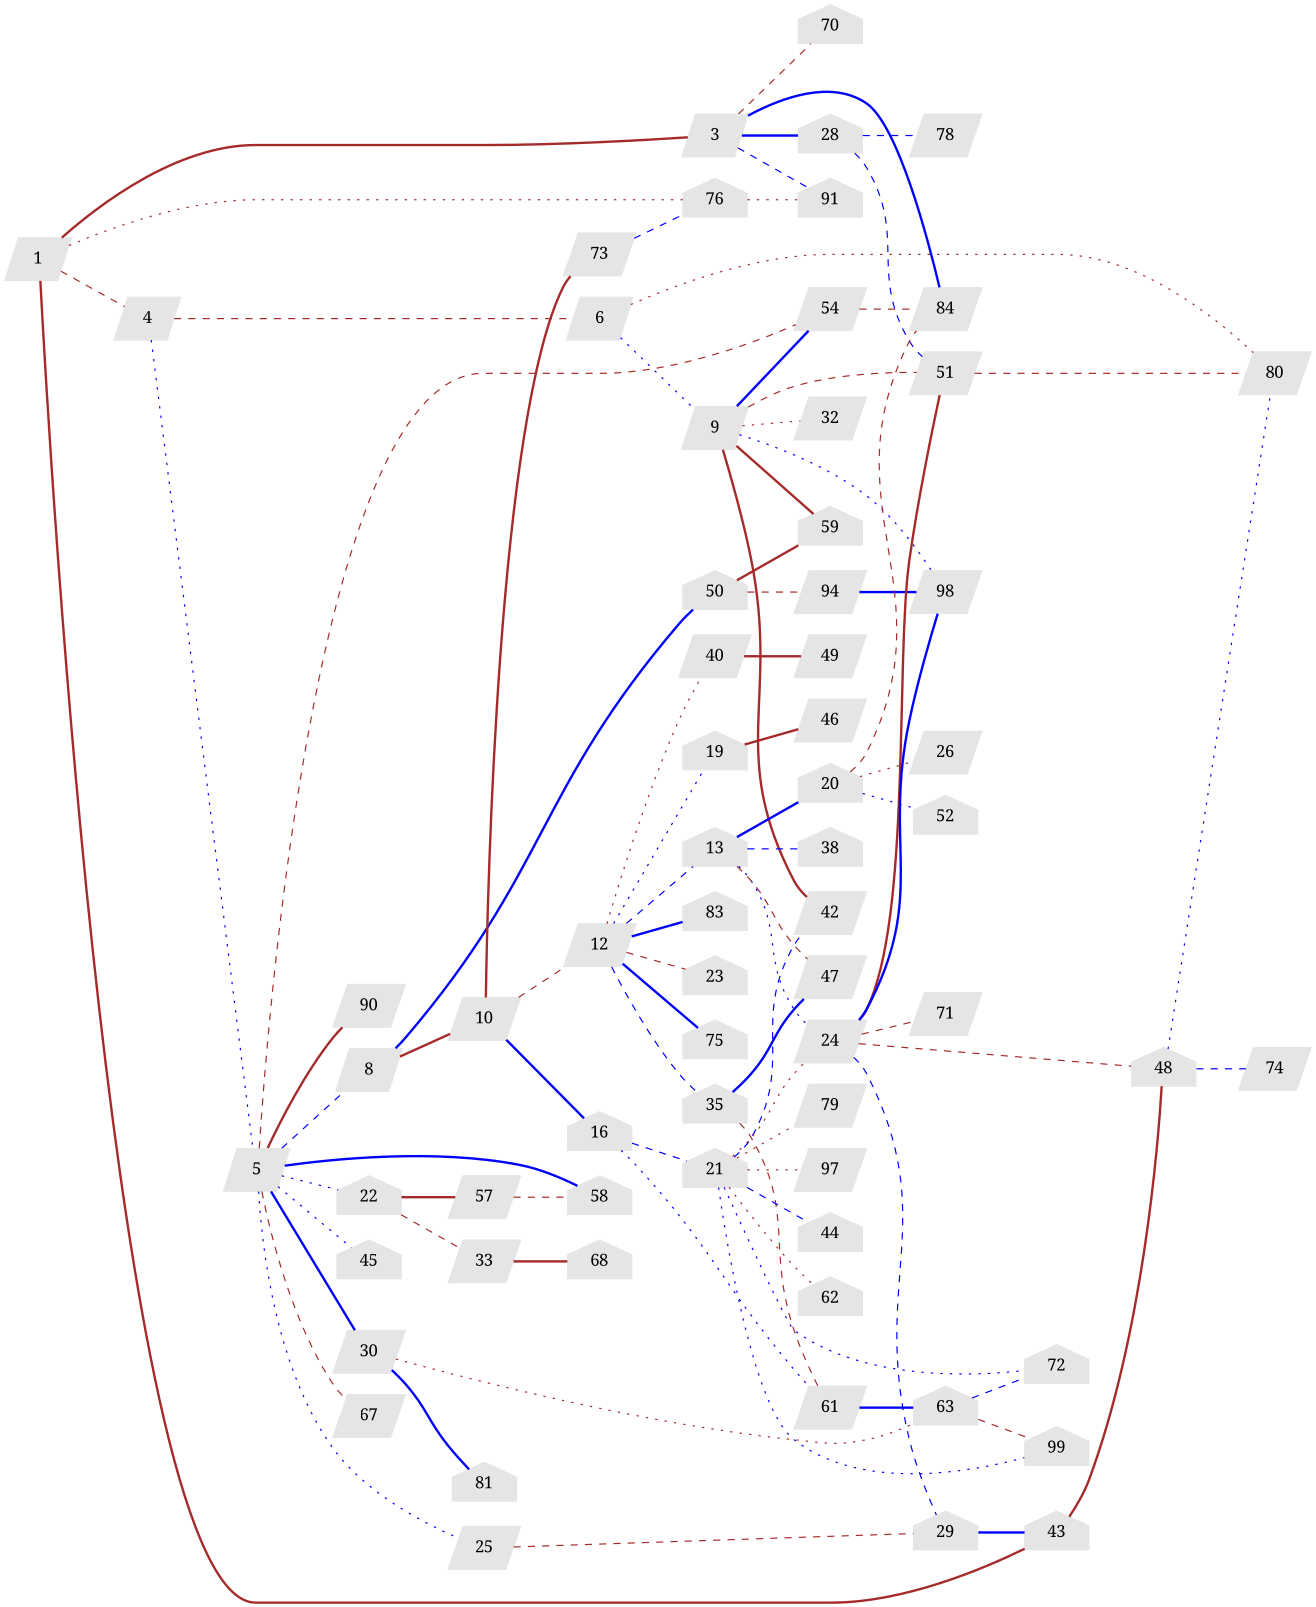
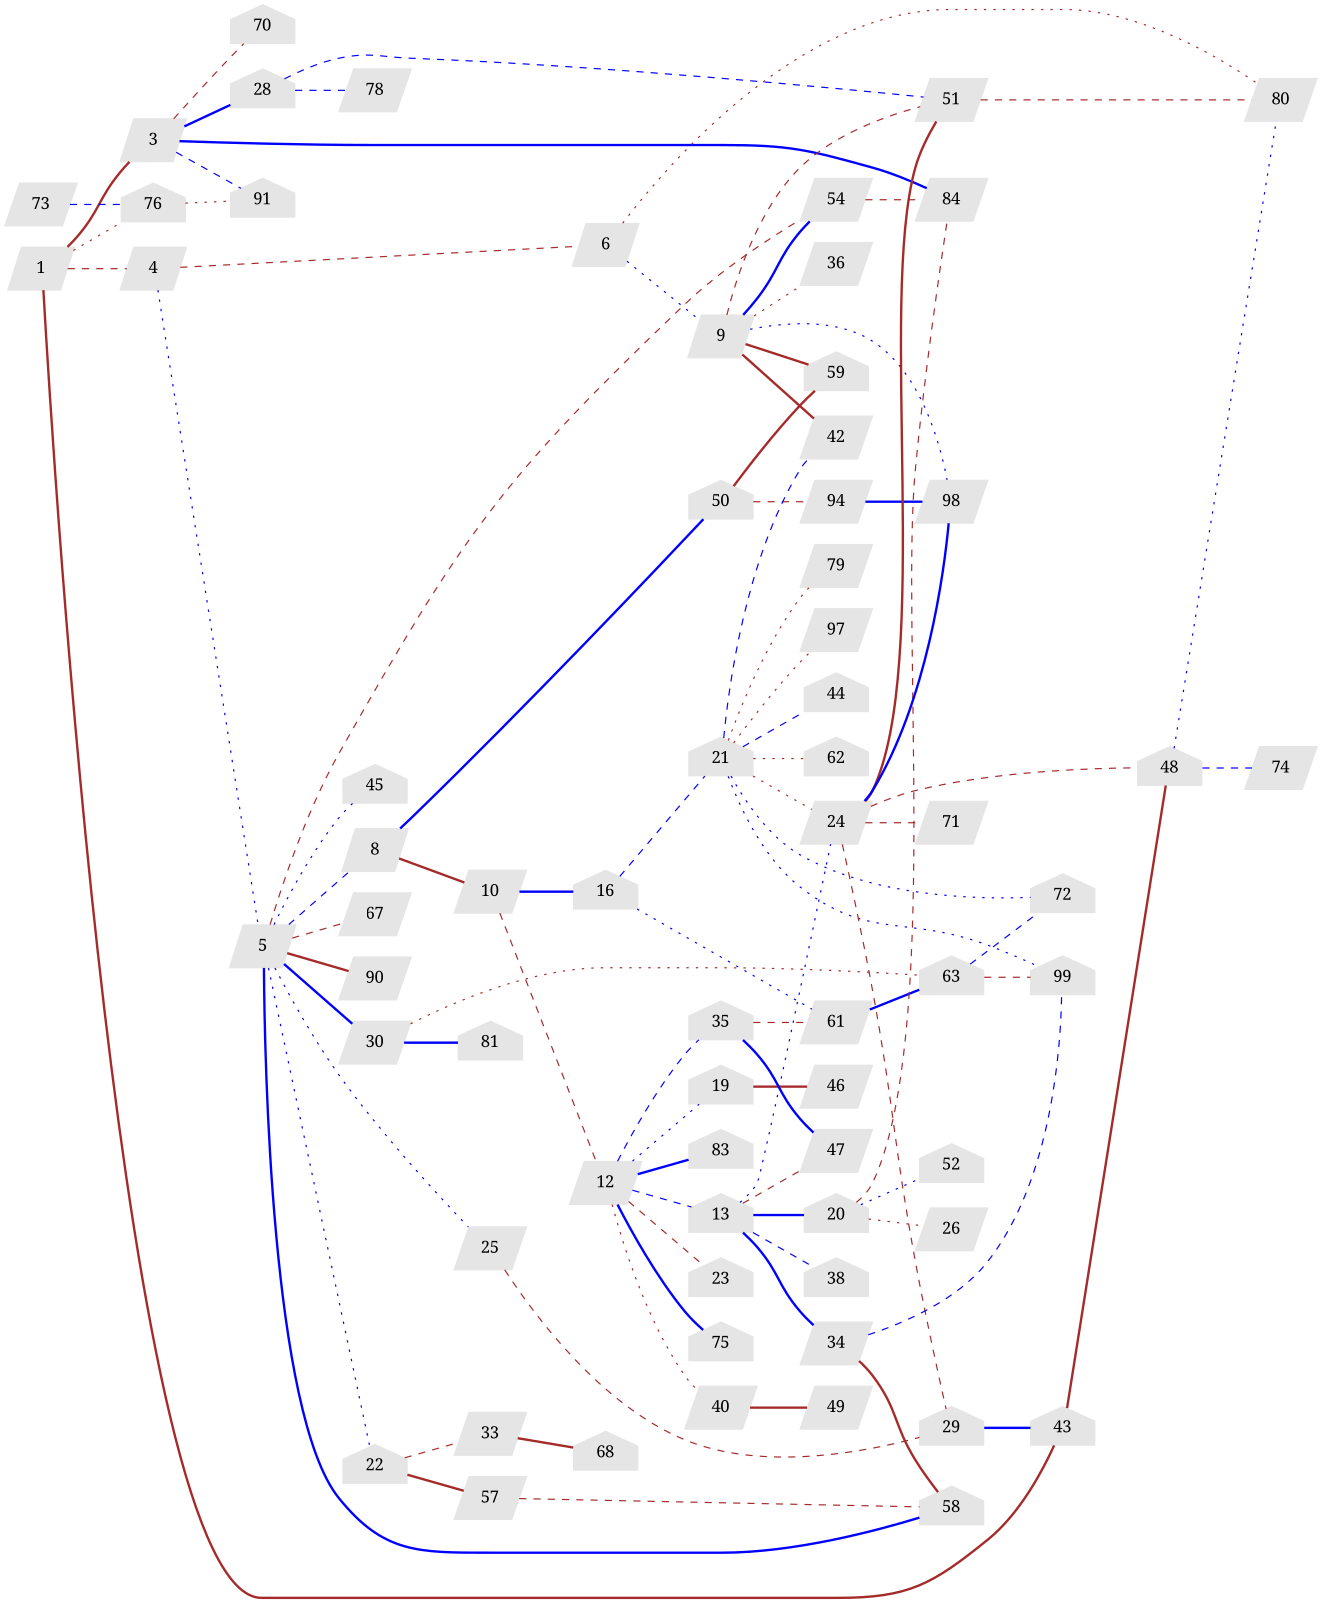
(830, 418) -> (836, 264)
(502, 633) -> none
(899, 1284) -> (896, 1141)
none -> (836, 1343)
